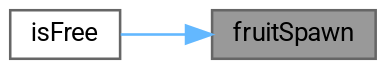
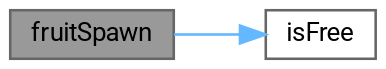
(153, 34) -> (207, 34)
